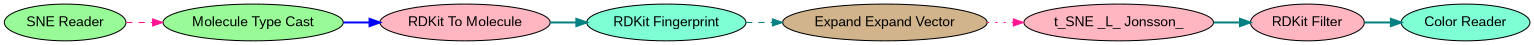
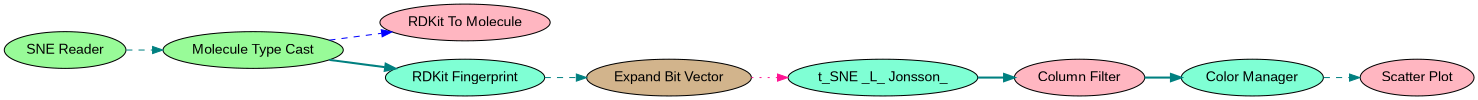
(139, 22) -> (139, 50)
(356, 22) -> (355, 37)
(563, 22) -> (357, 64)
(885, 22) -> (669, 78)
(1119, 22) -> (883, 78)
(1307, 22) -> (1080, 78)
(1466, 22) -> (1252, 78)
none -> (1417, 78)
